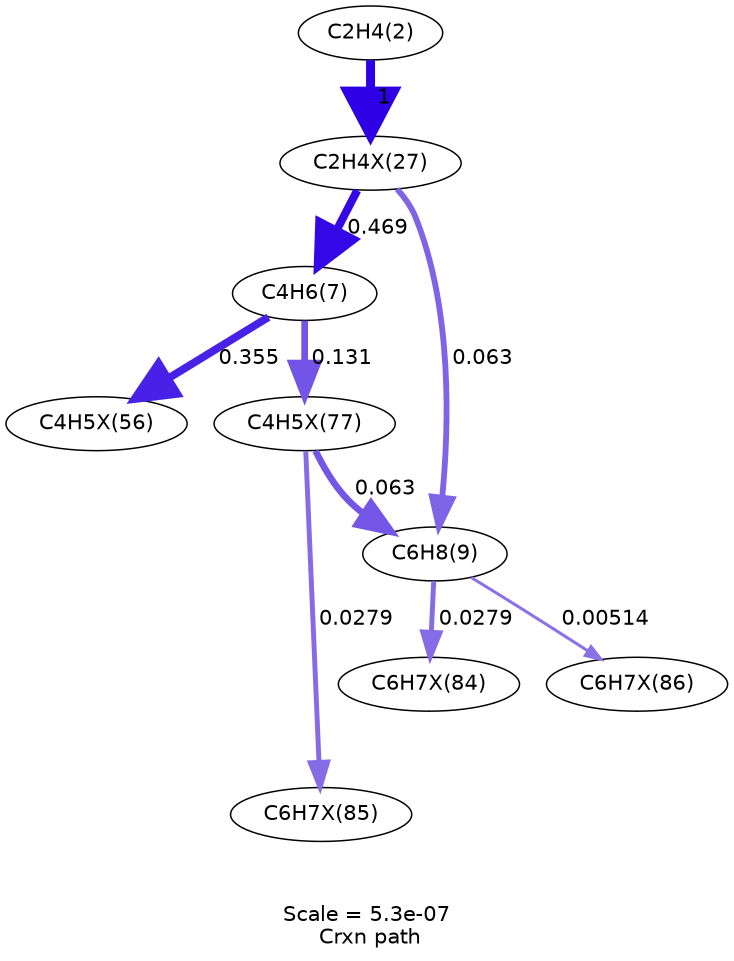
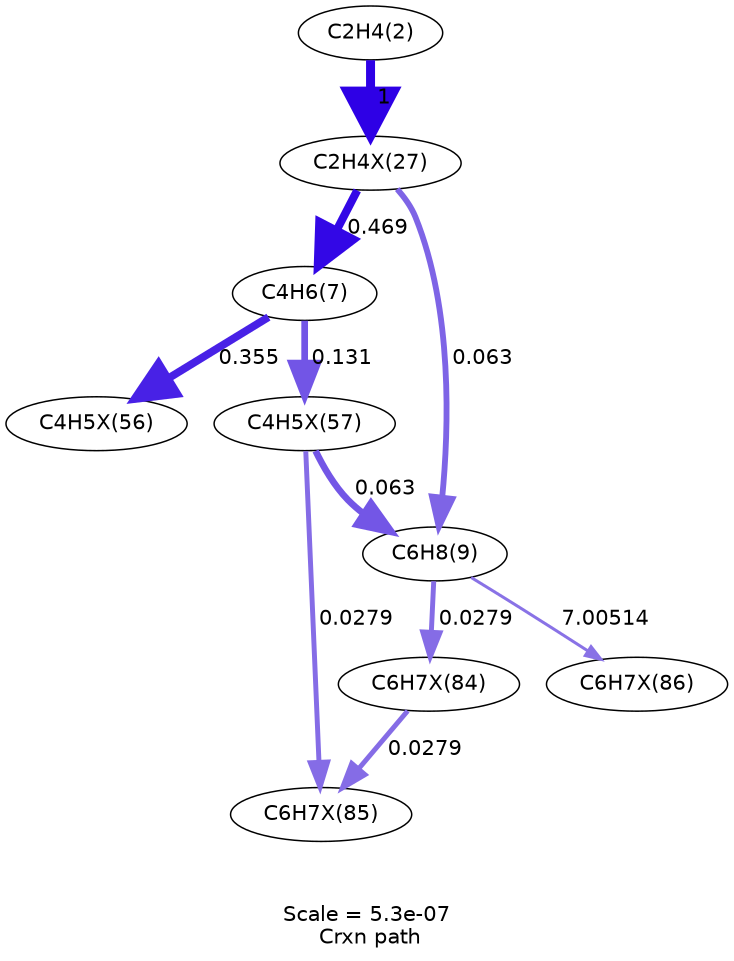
(305, 424) -> (305, 424)
(603, 619) -> (603, 619)
none -> (383, 740)
